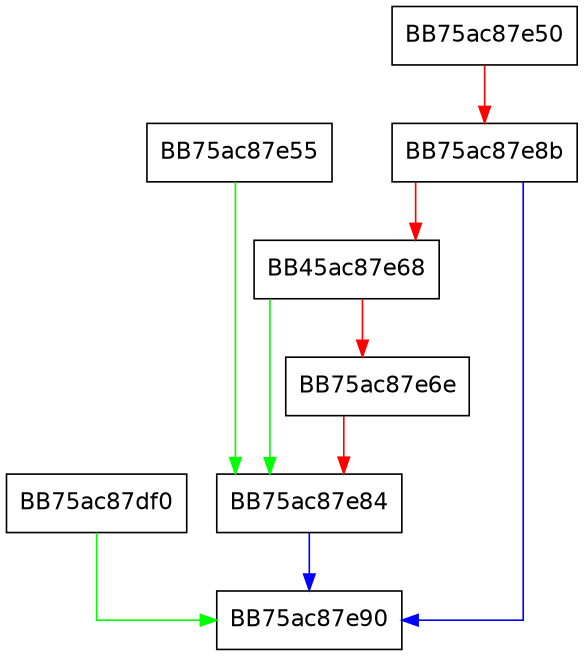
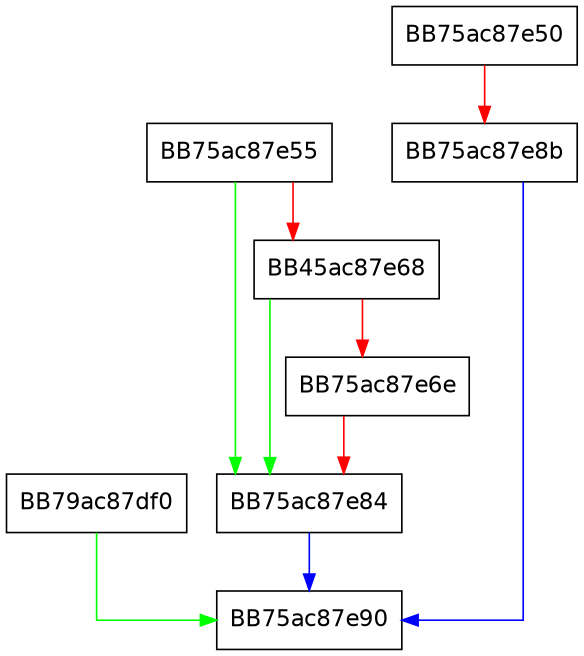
(416, 203) -> (293, 203)
(97, 503) -> (97, 503)
